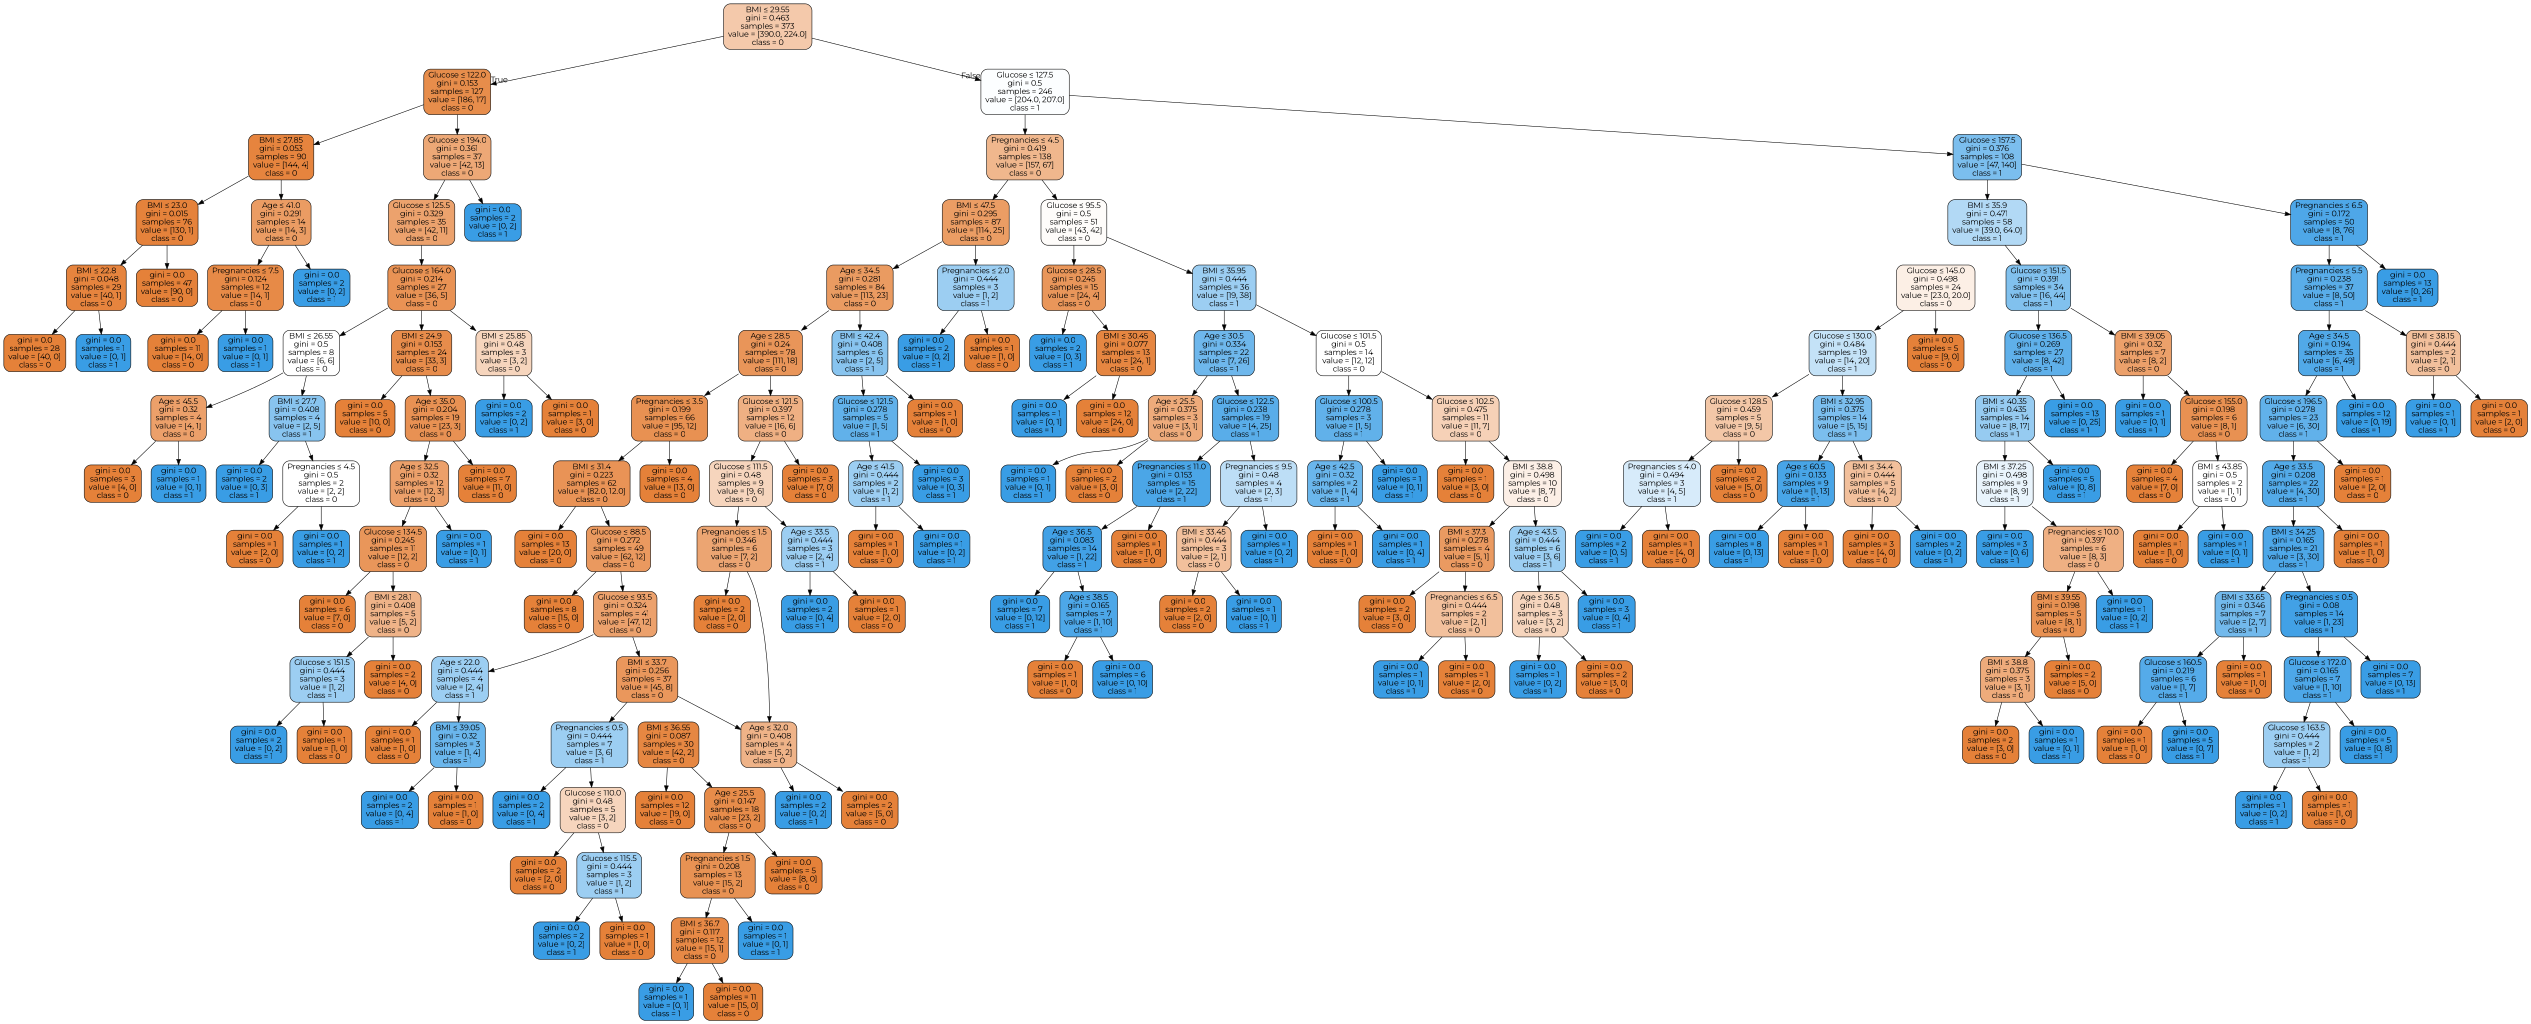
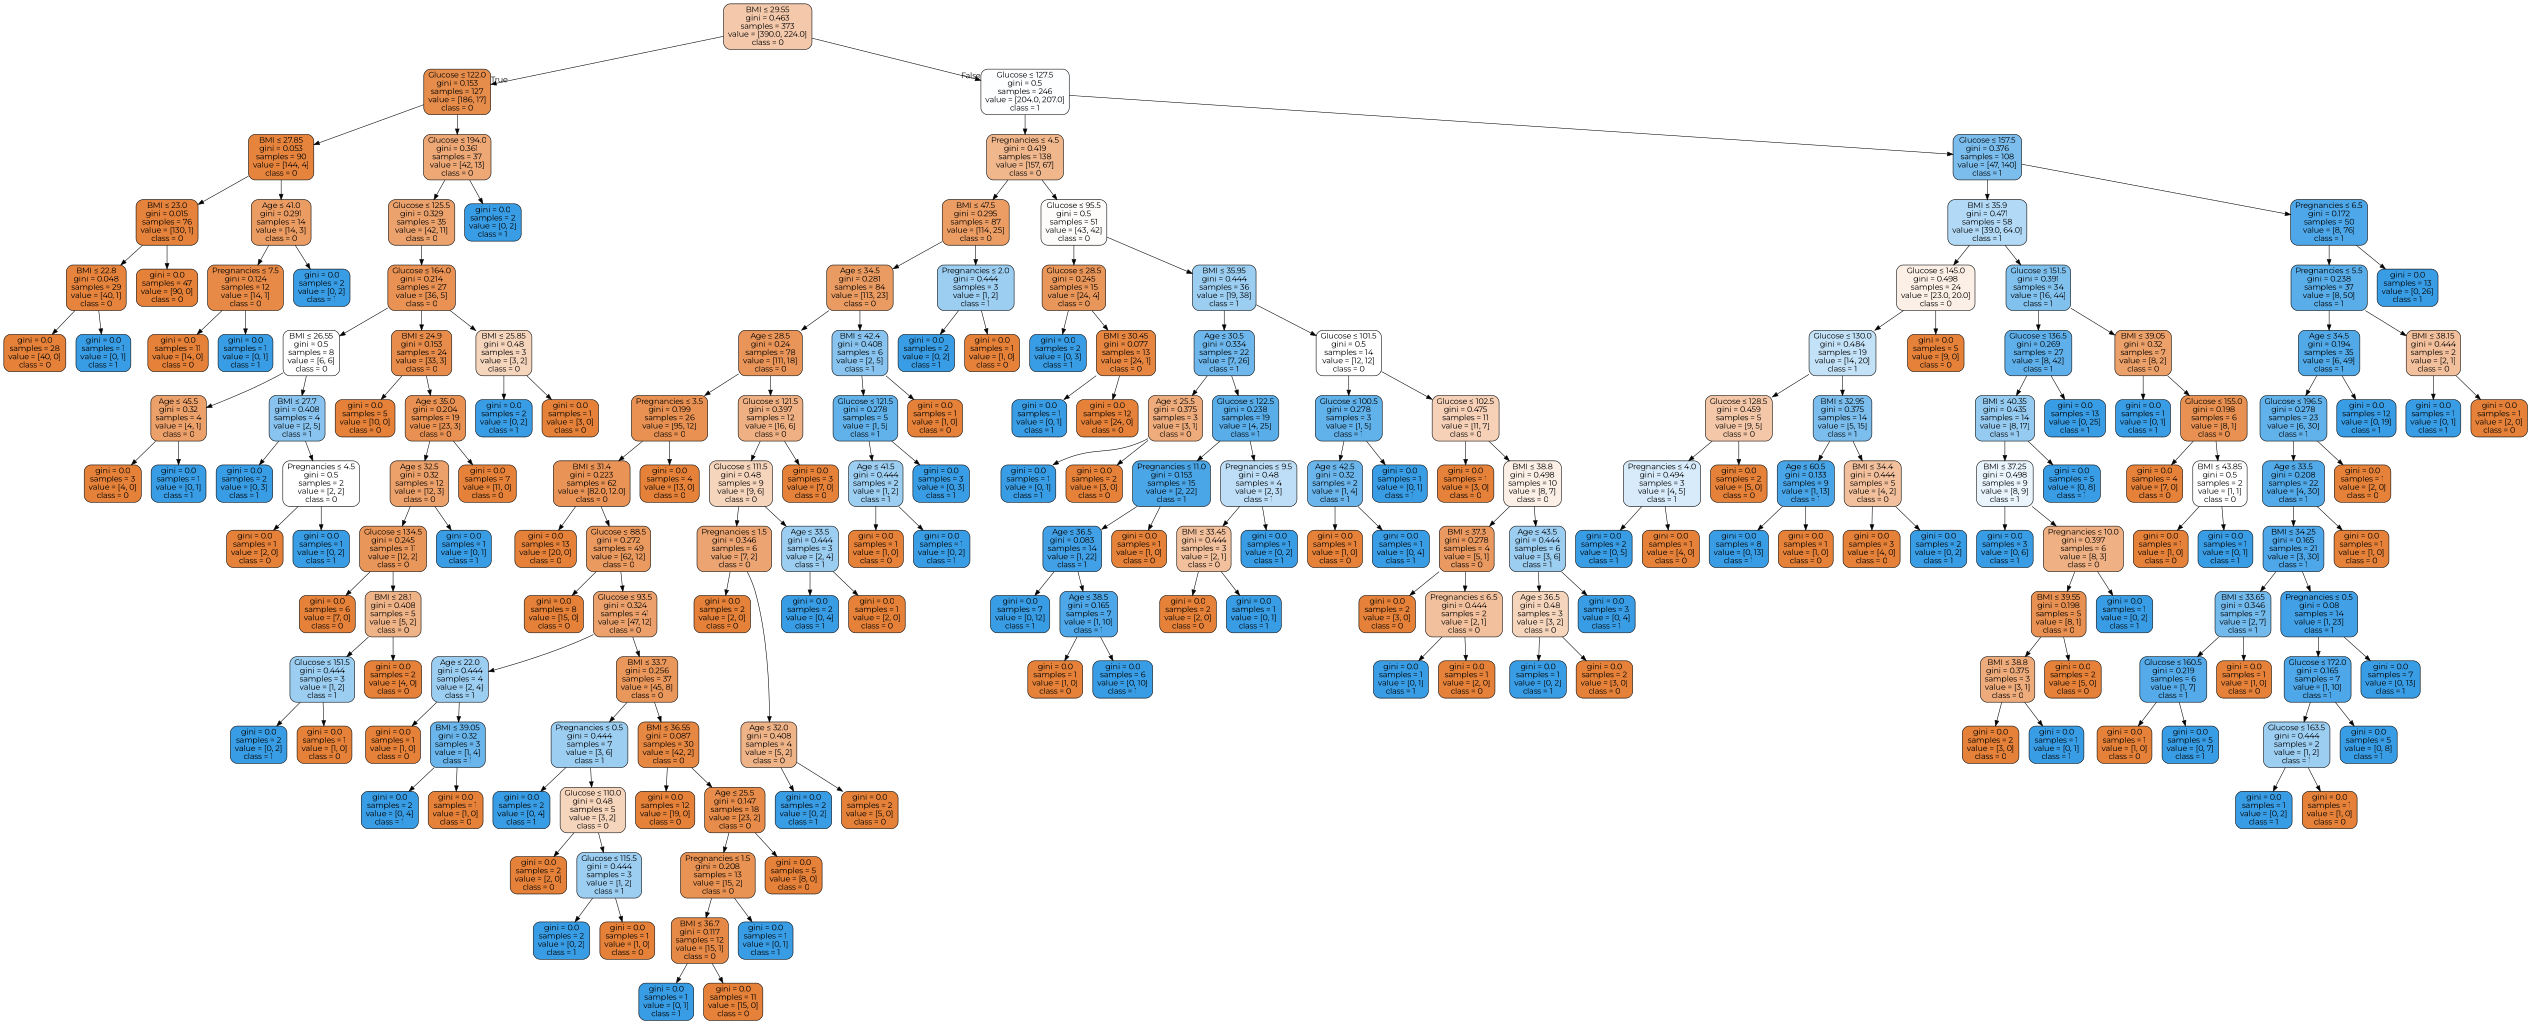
none -> (1963, 253)
(670, 418) -> (670, 418)
(707, 712) -> (657, 709)
